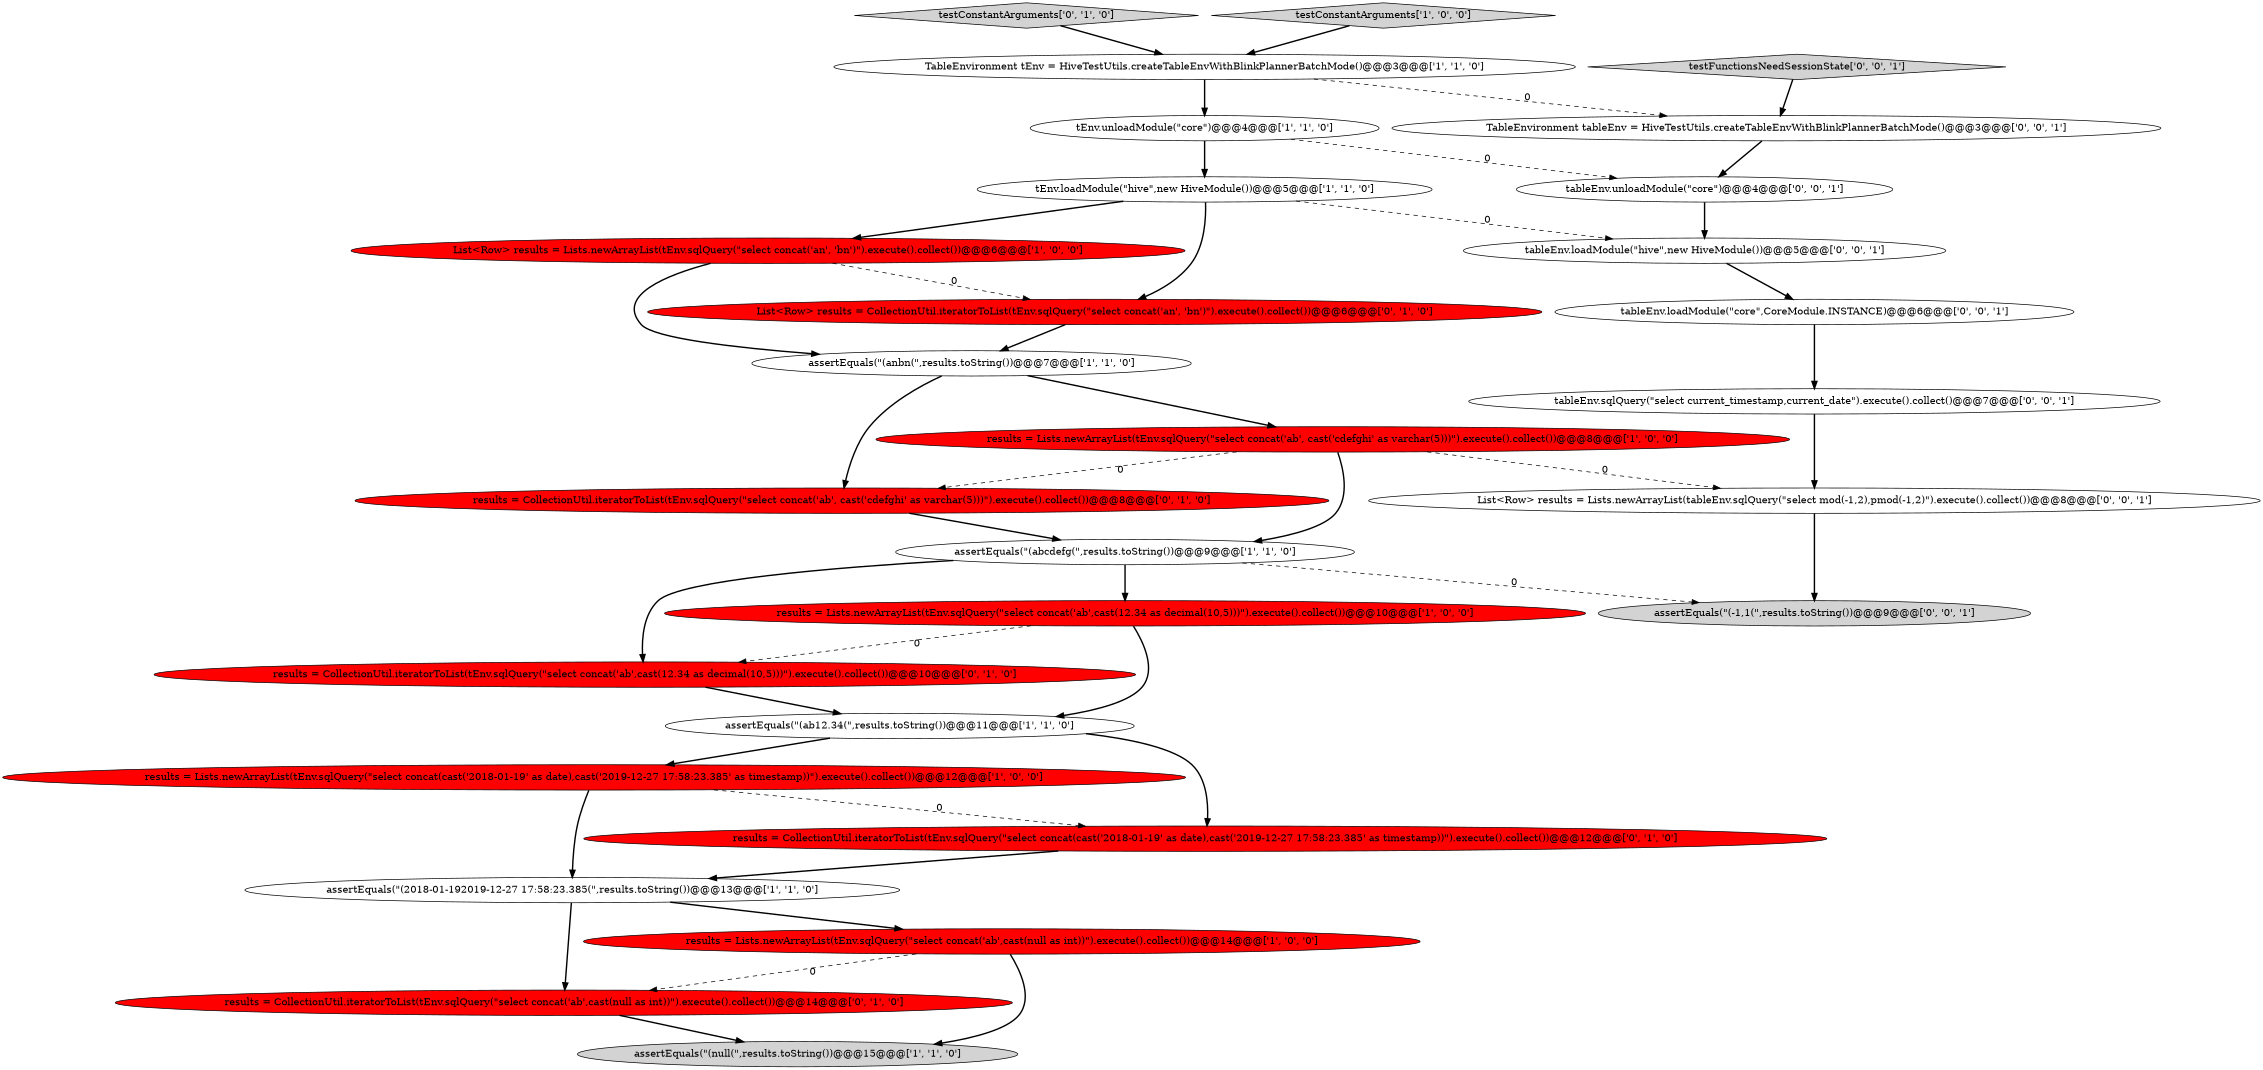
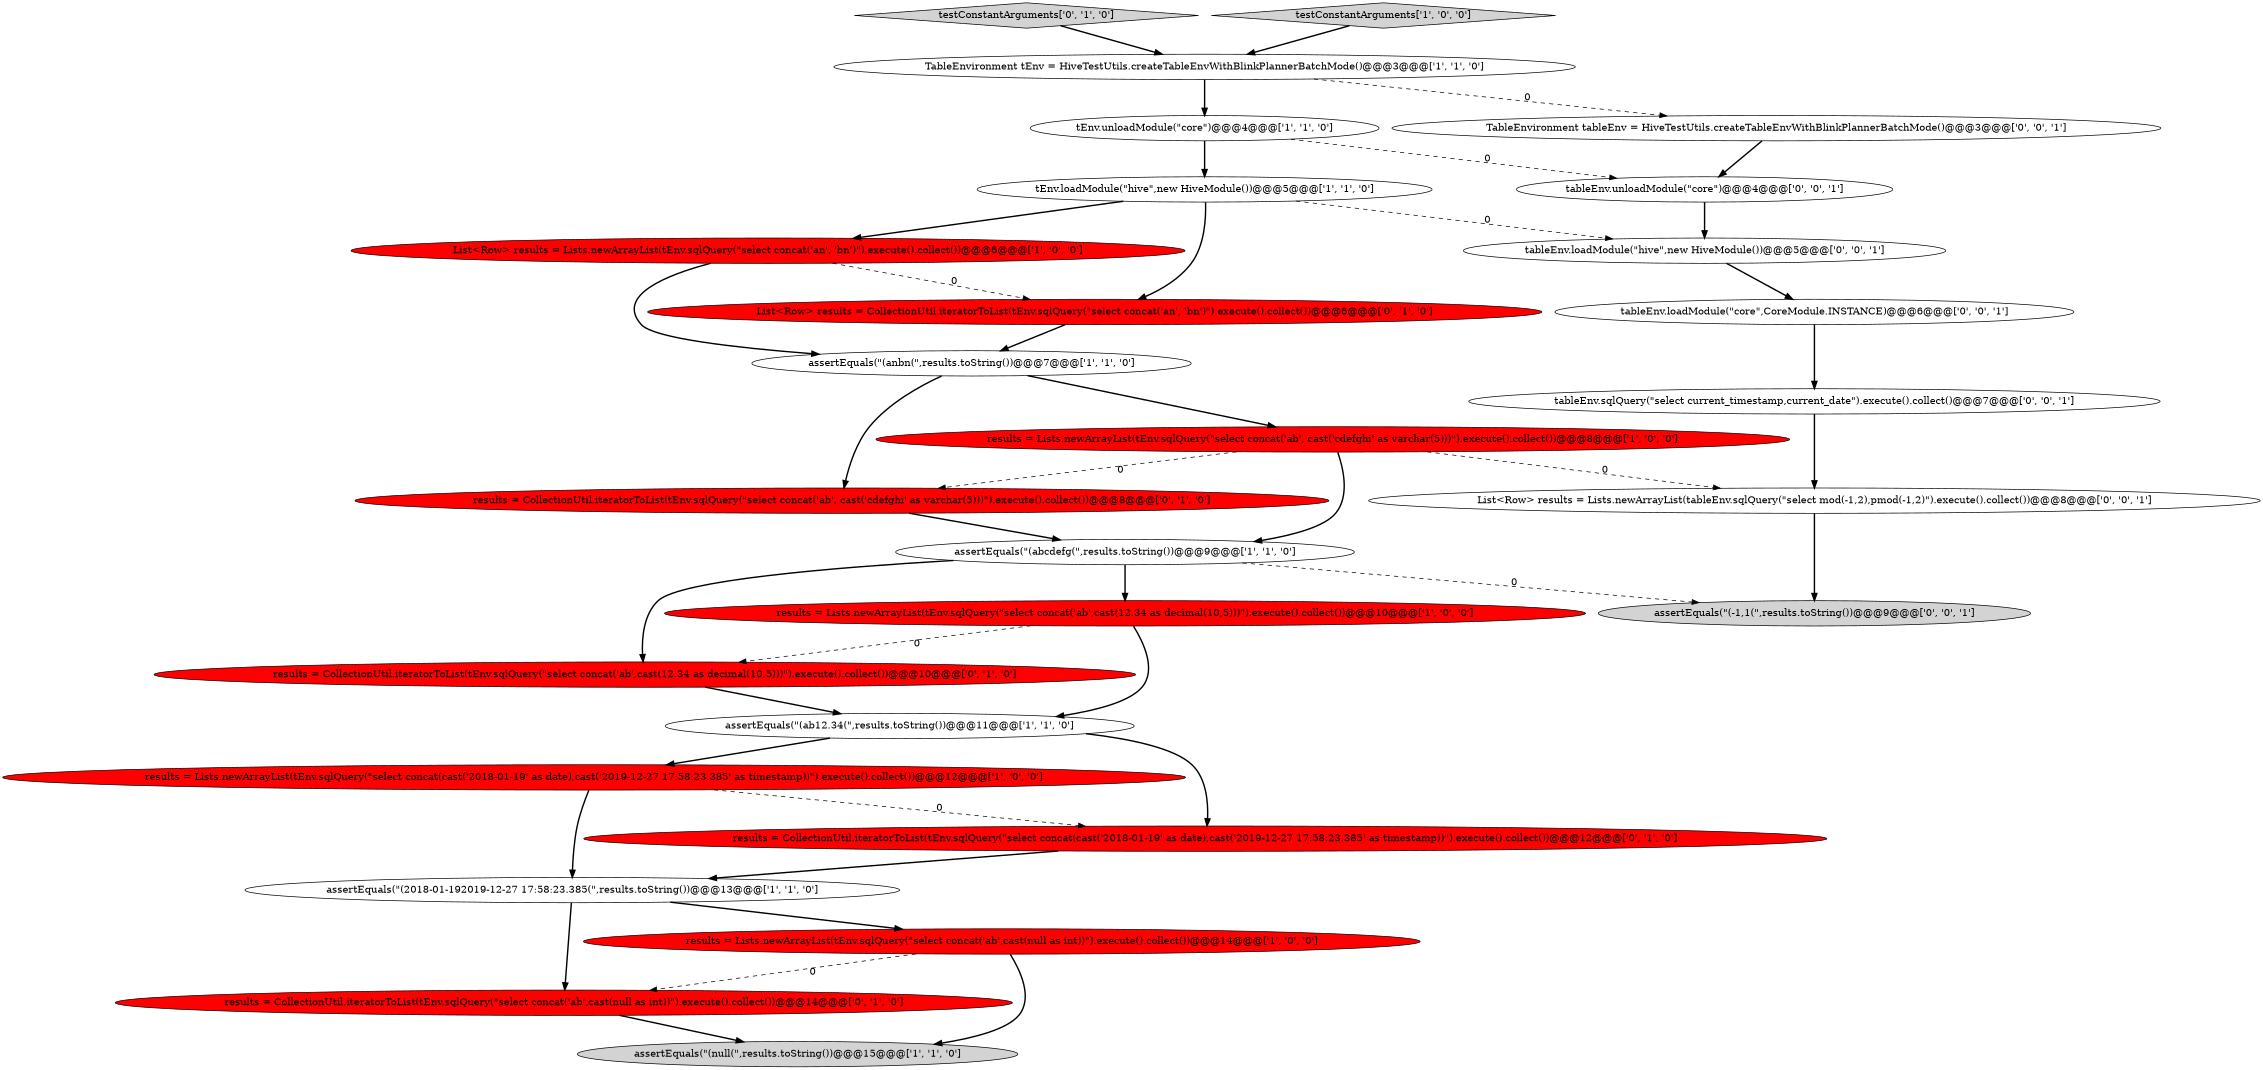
(1797, 67) -> none
